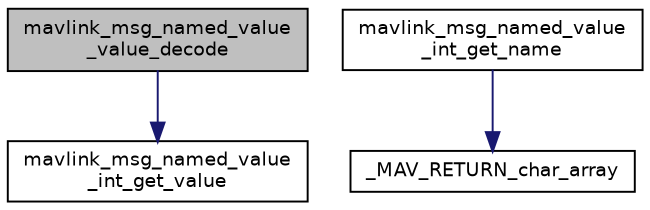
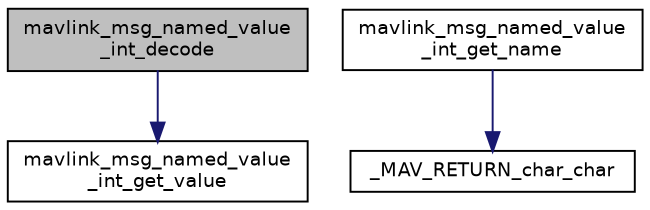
(158, 40) -> (158, 40)
(493, 171) -> (493, 171)
